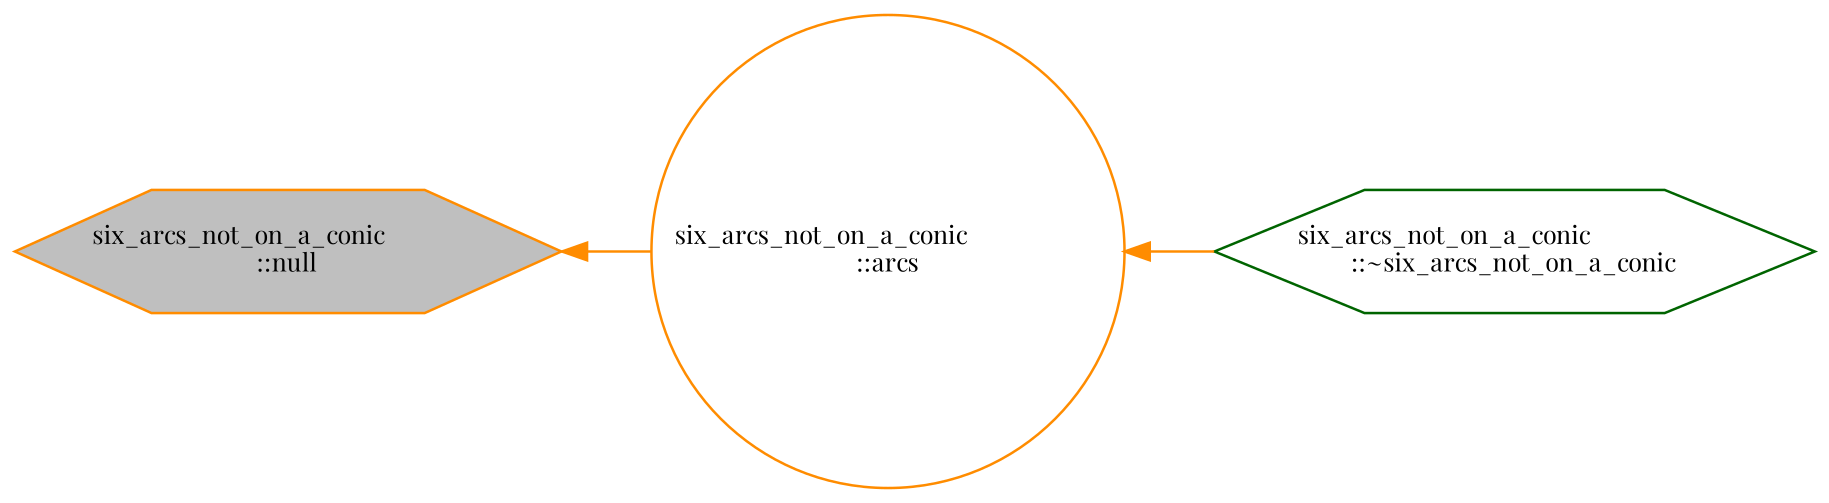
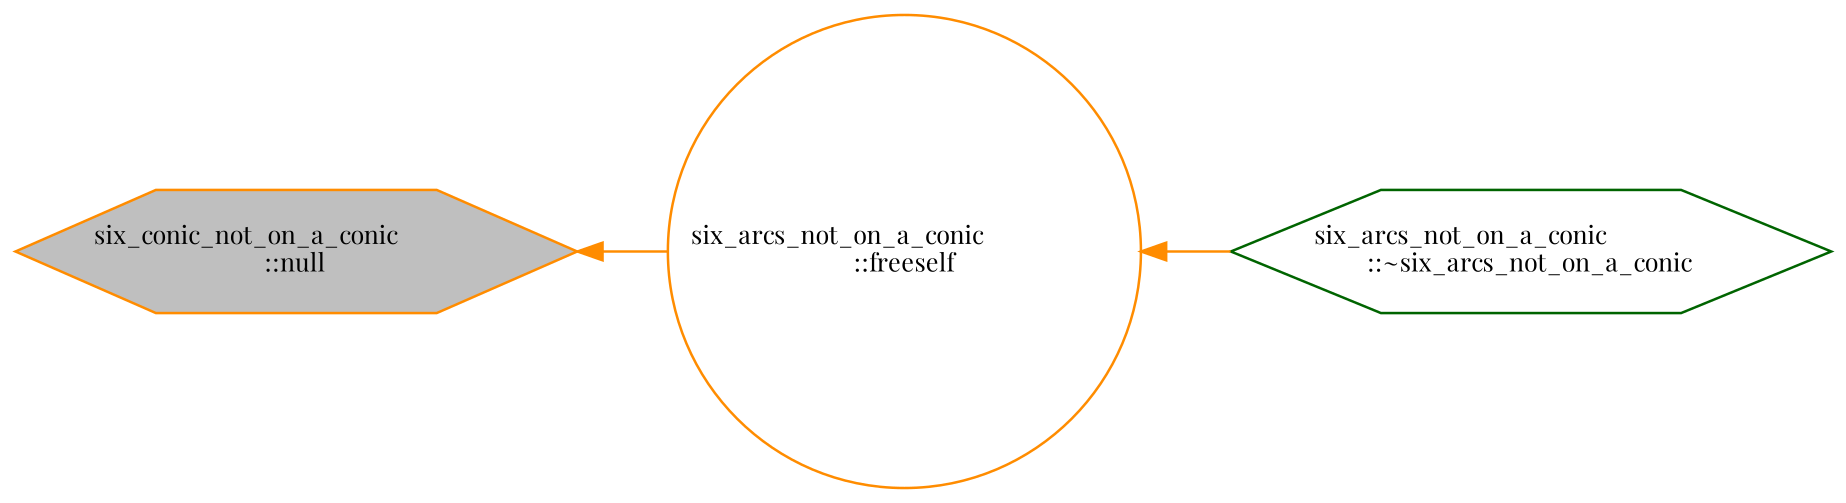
(288, 252) -> (296, 252)
(888, 252) -> (904, 252)
